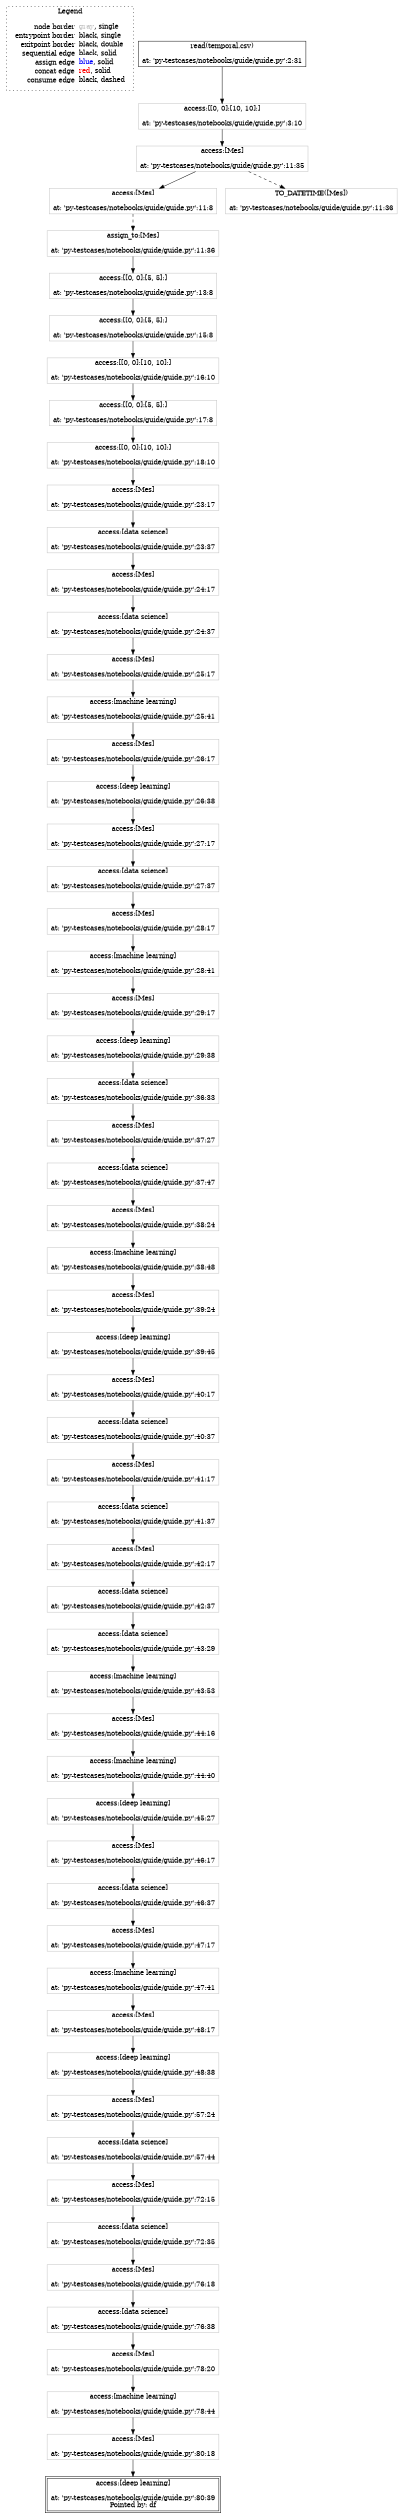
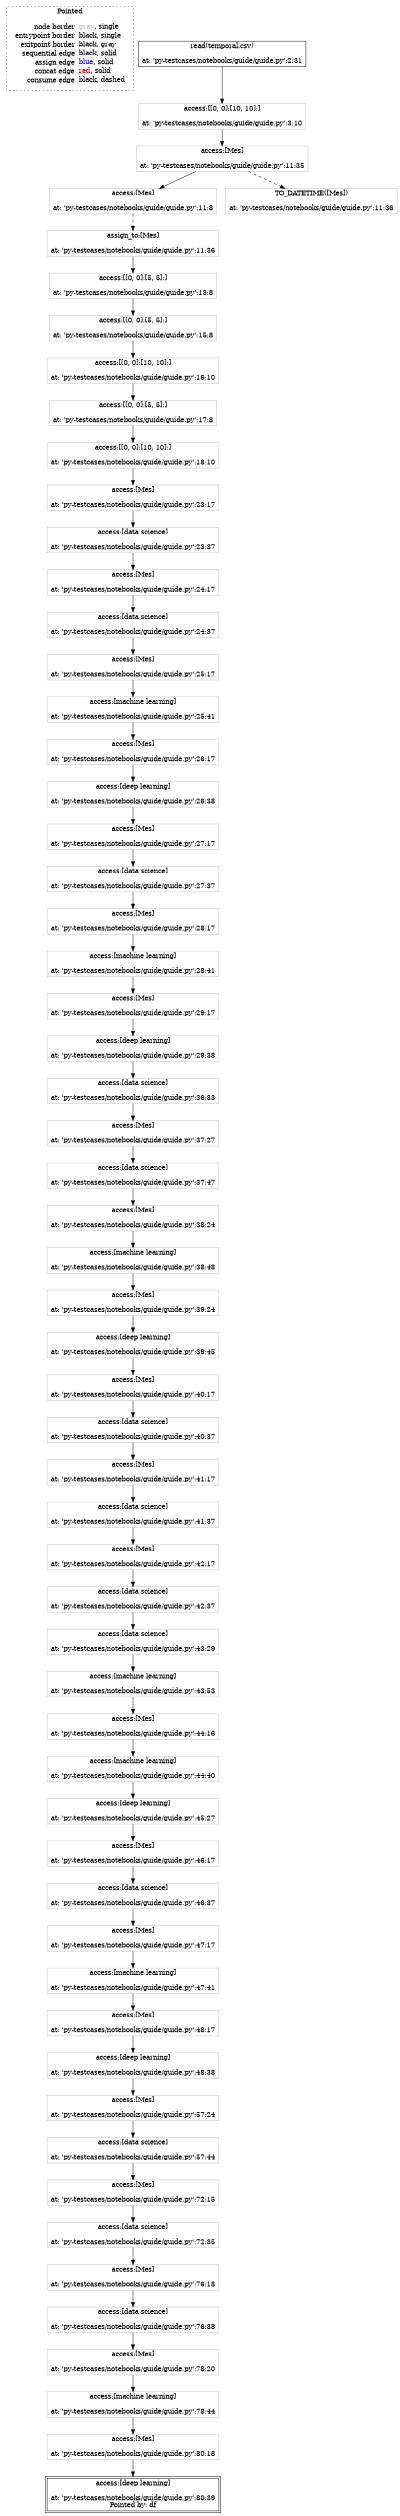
(70, 12) -> (70, 12)
(110, 45) -> (106, 45)
